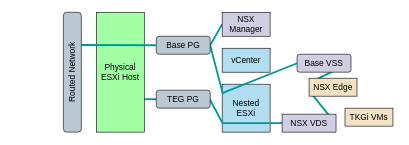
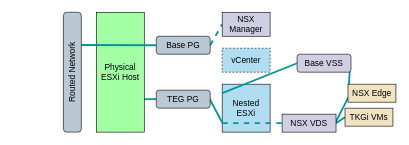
(217, 34) -> (217, 34)
(246, 60) -> (246, 60)
(216, 69) -> none
(333, 87) -> (372, 93)
none -> (341, 120)
(252, 123) -> (252, 123)
